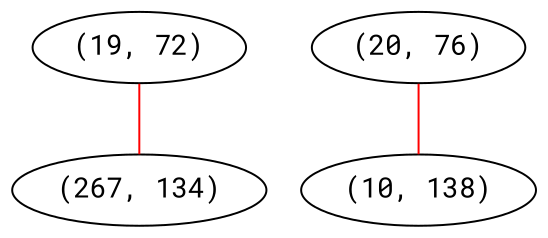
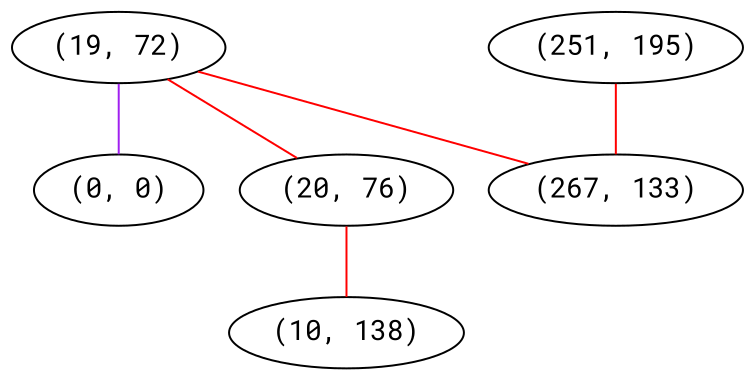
none -> (616, 48)
none -> (232, 119)
none -> (119, 190)
(139, 190) -> (616, 190)
